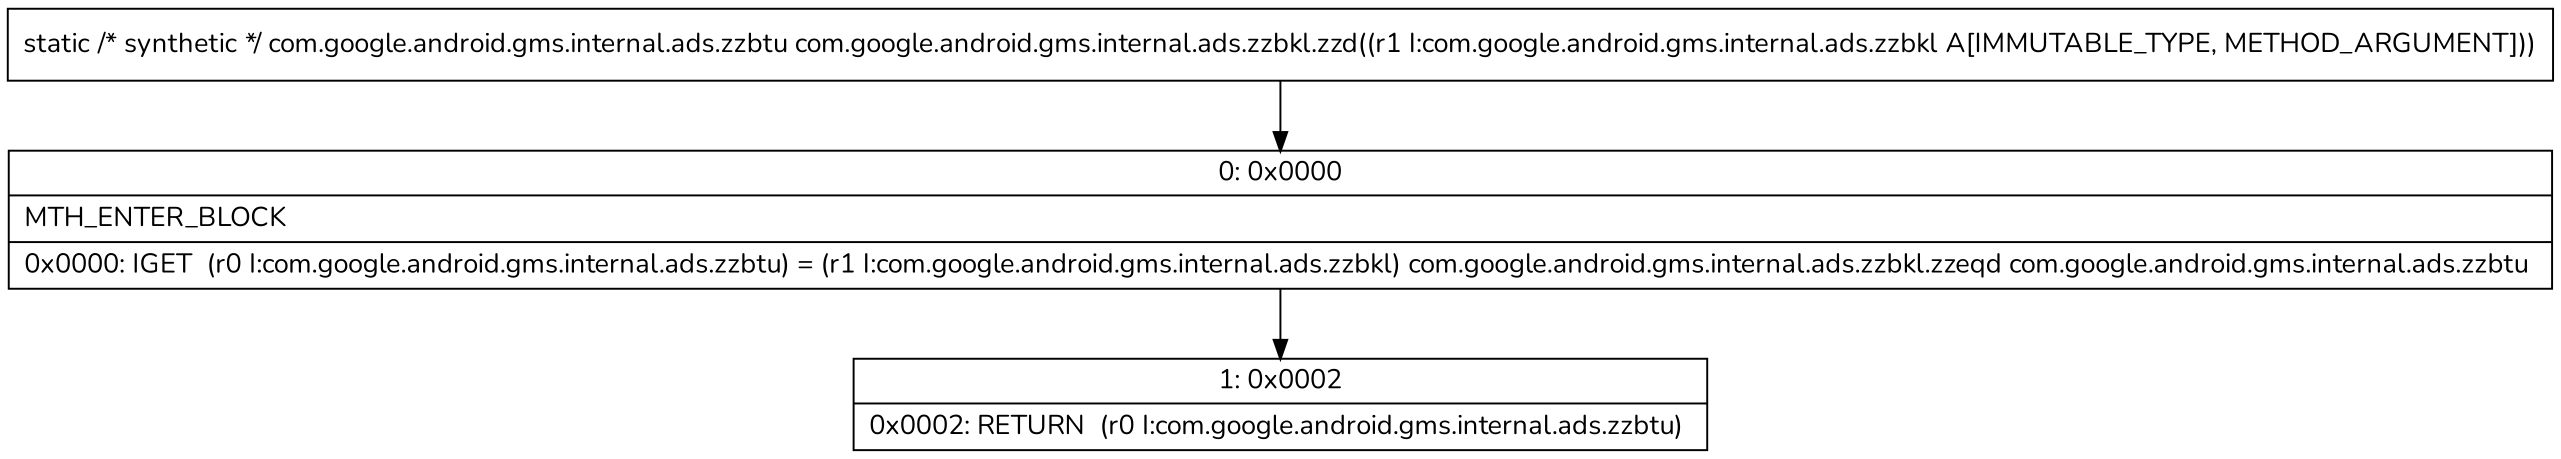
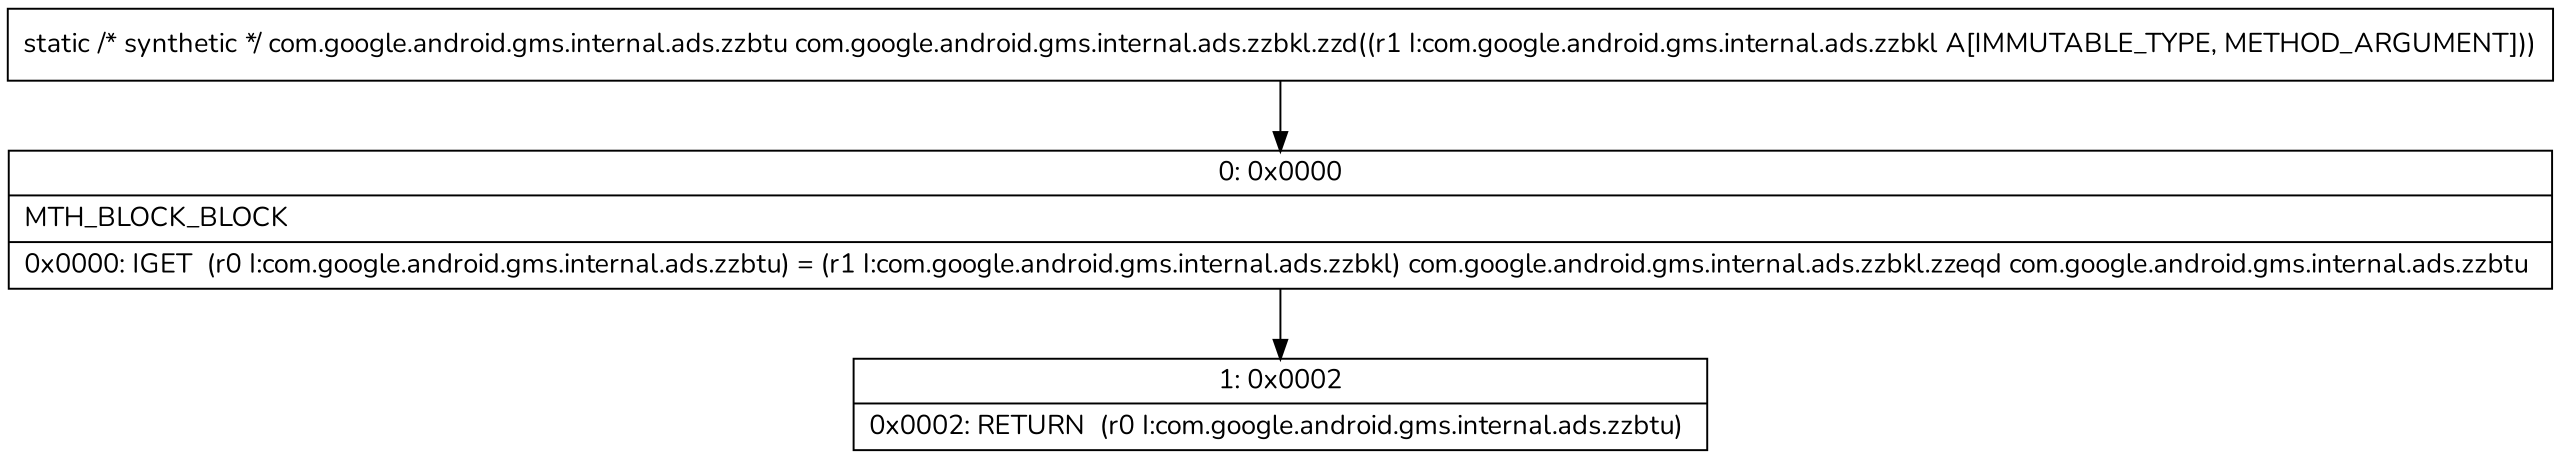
(157, 218) -> (157, 218)
